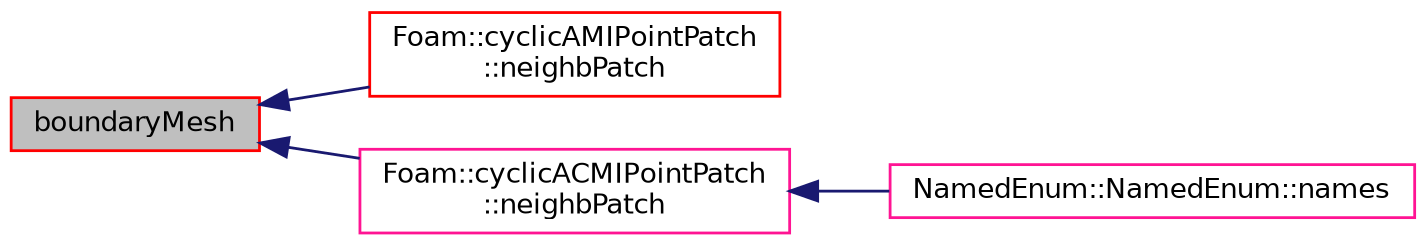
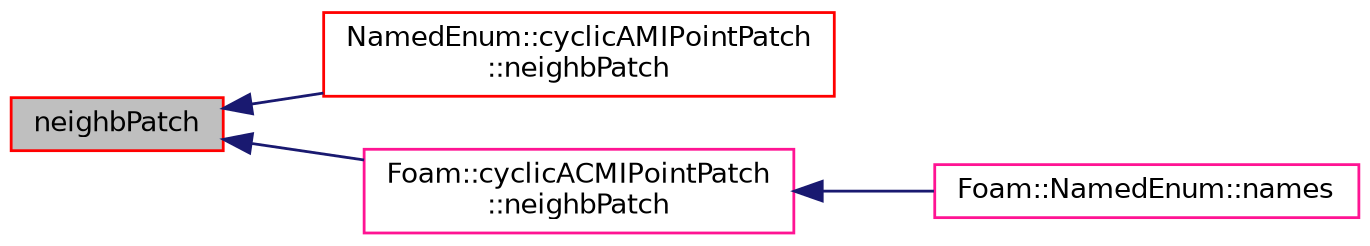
(575, 54) -> (579, 54)
(135, 124) -> (117, 124)
(1152, 191) -> (1147, 191)
